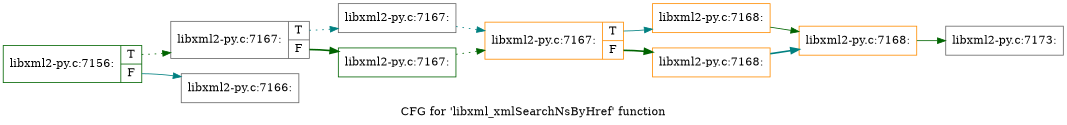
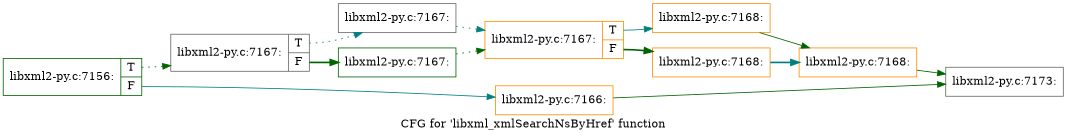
(240, 88) -> (554, 100)
none -> (775, 91)
